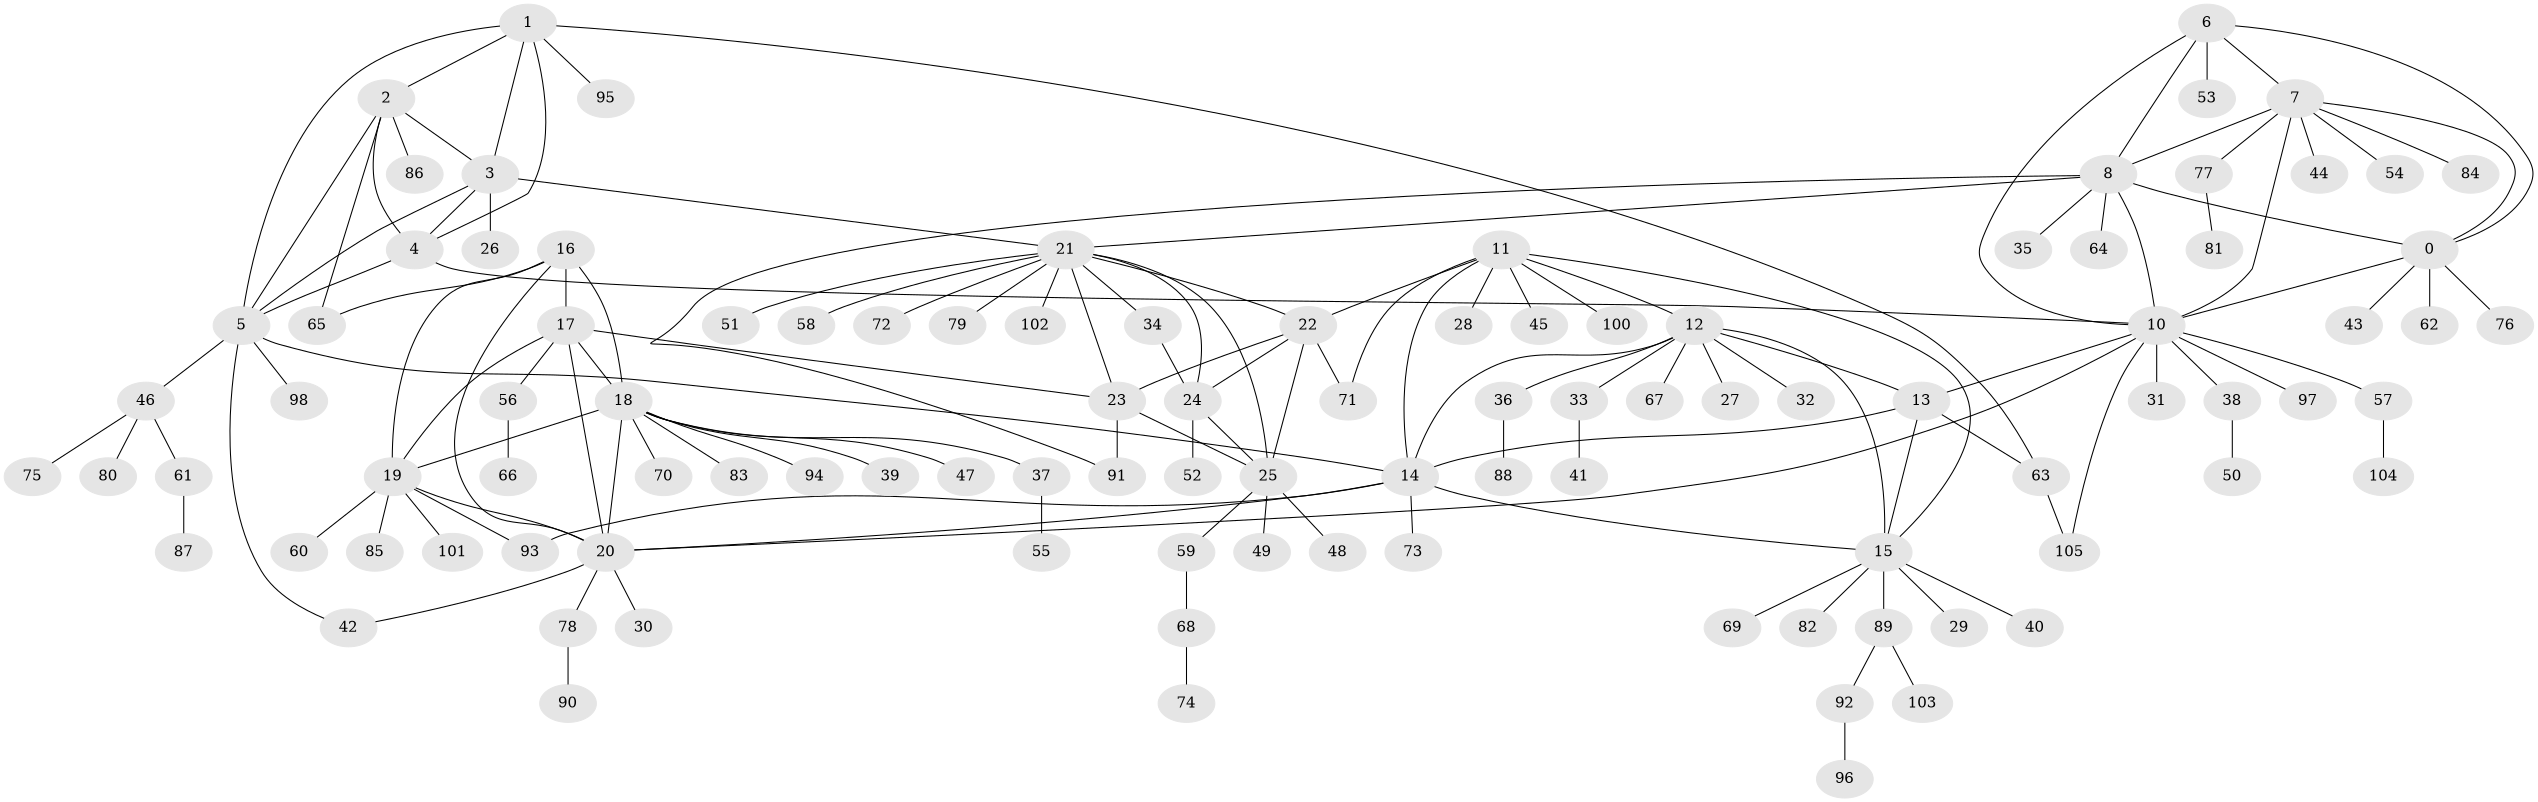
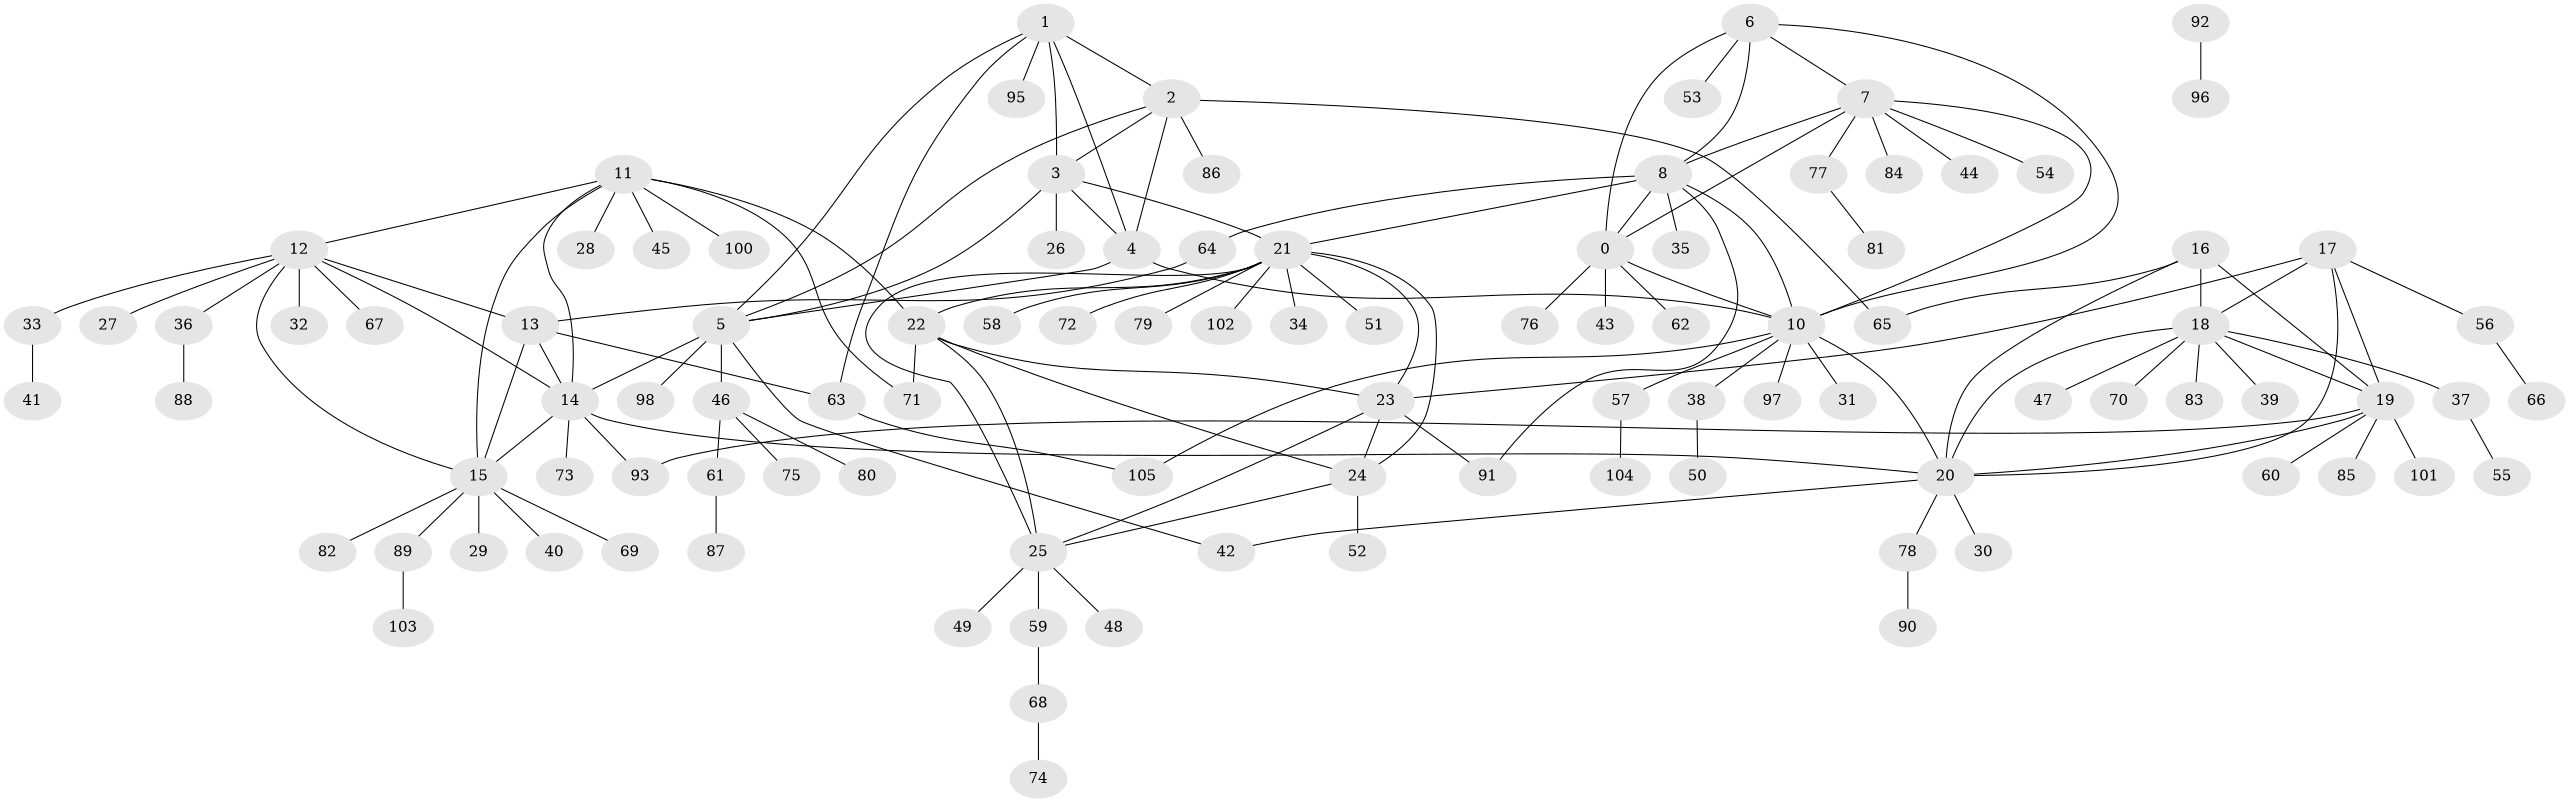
(566, 288) -> none
(1173, 363) -> (1372, 439)
(2039, 363) -> (937, 301)
(815, 477) -> none
(1864, 666) -> none
